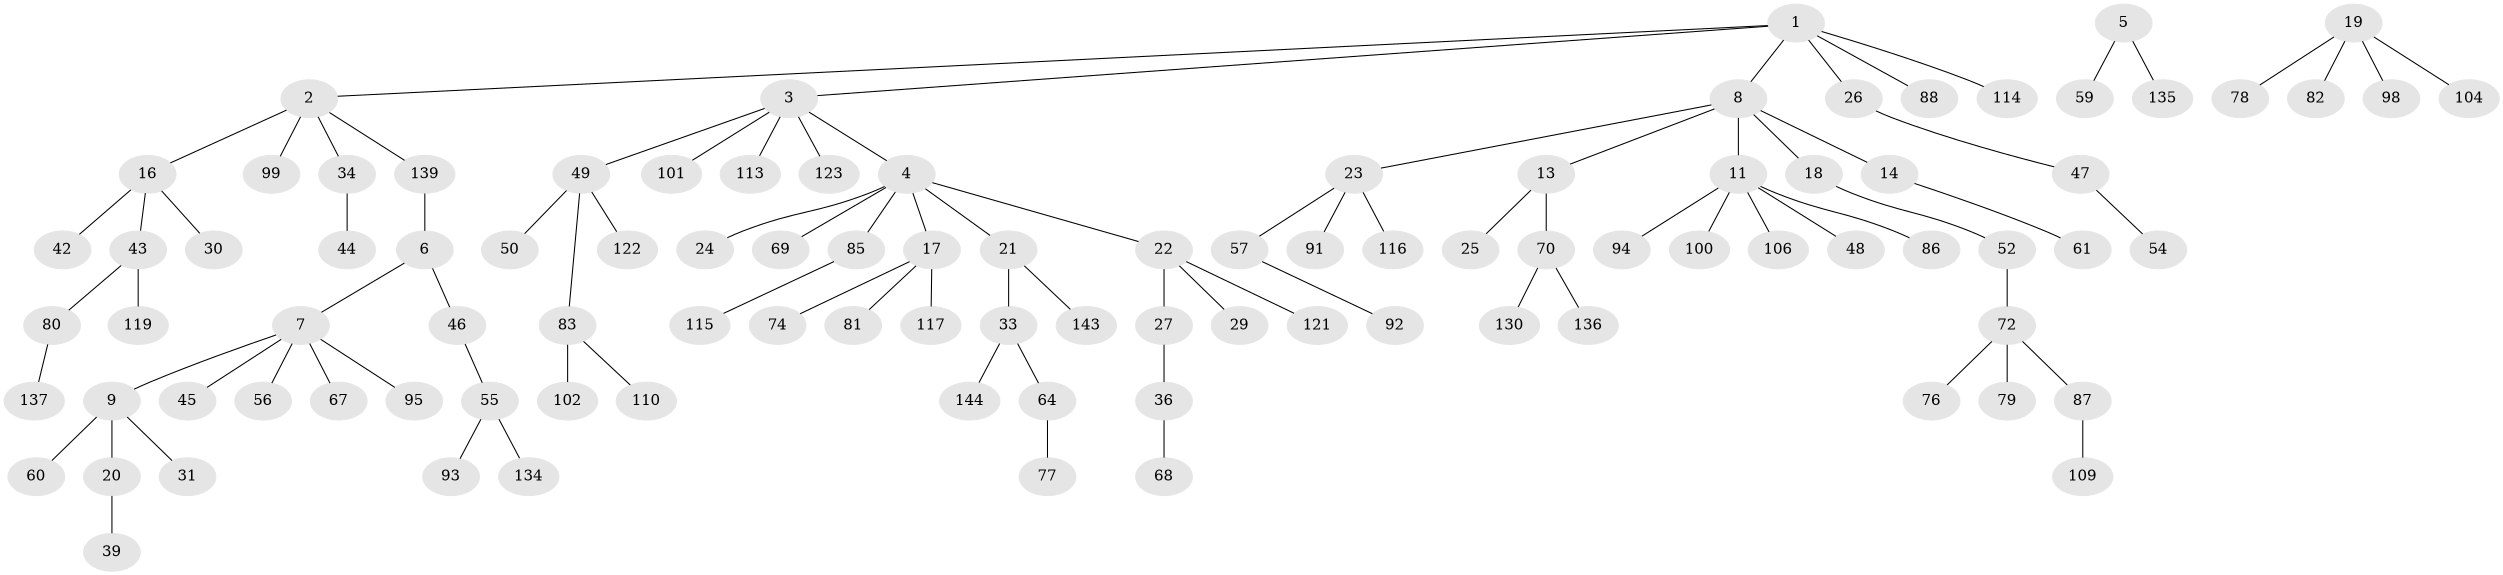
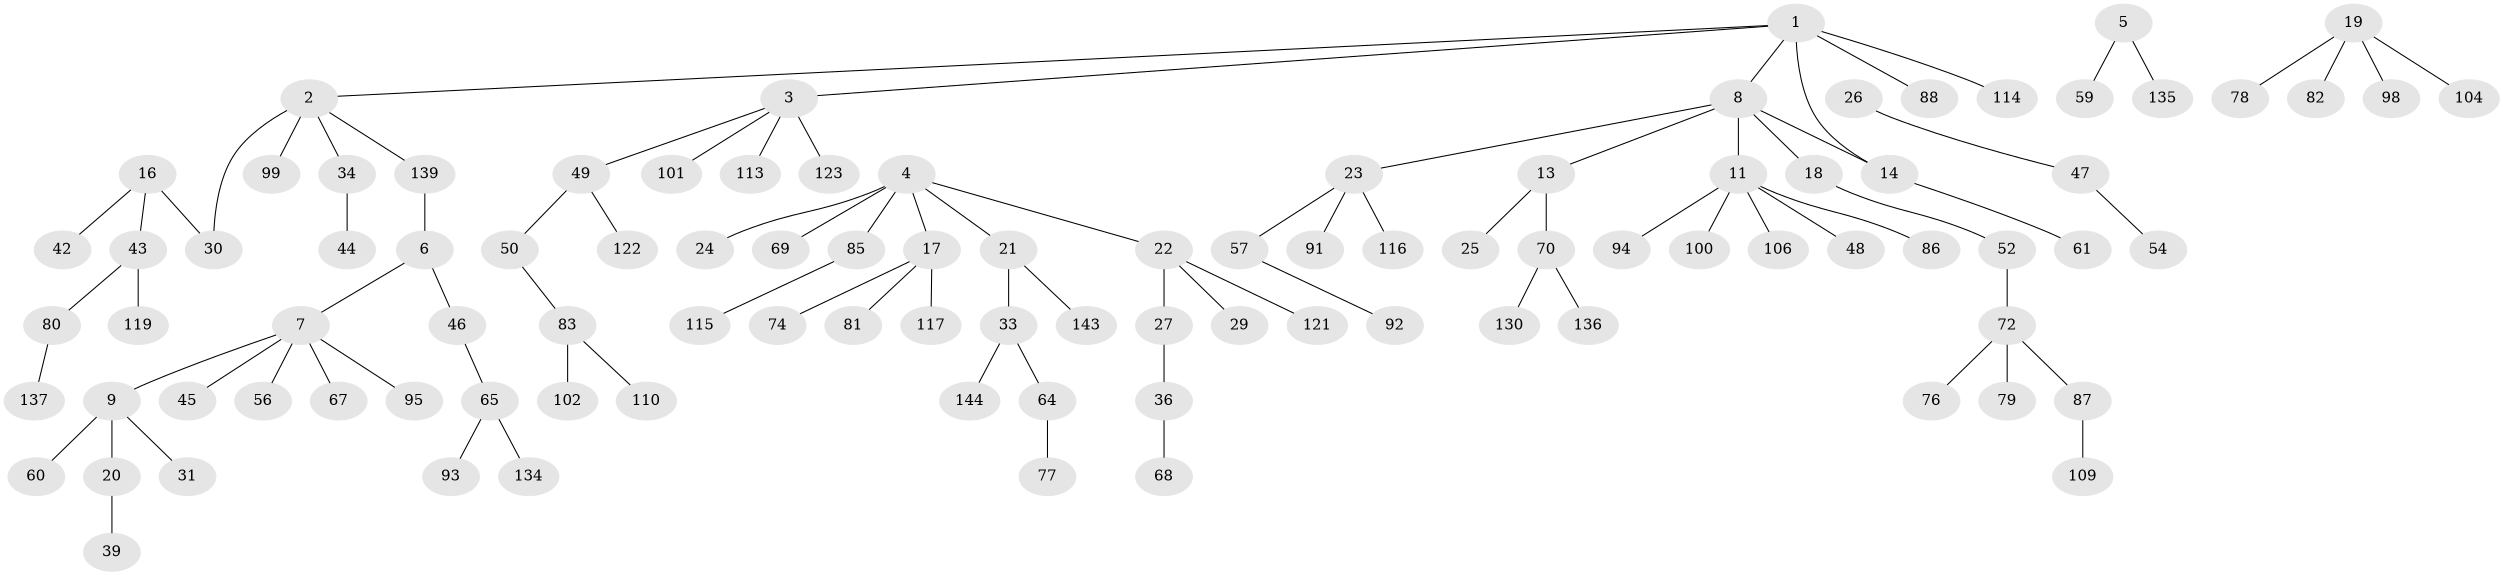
(1825, 61) -> (1814, 113)
(848, 136) -> none
(228, 137) -> (232, 159)
(574, 250) -> (539, 288)
(490, 401) -> (490, 401)
